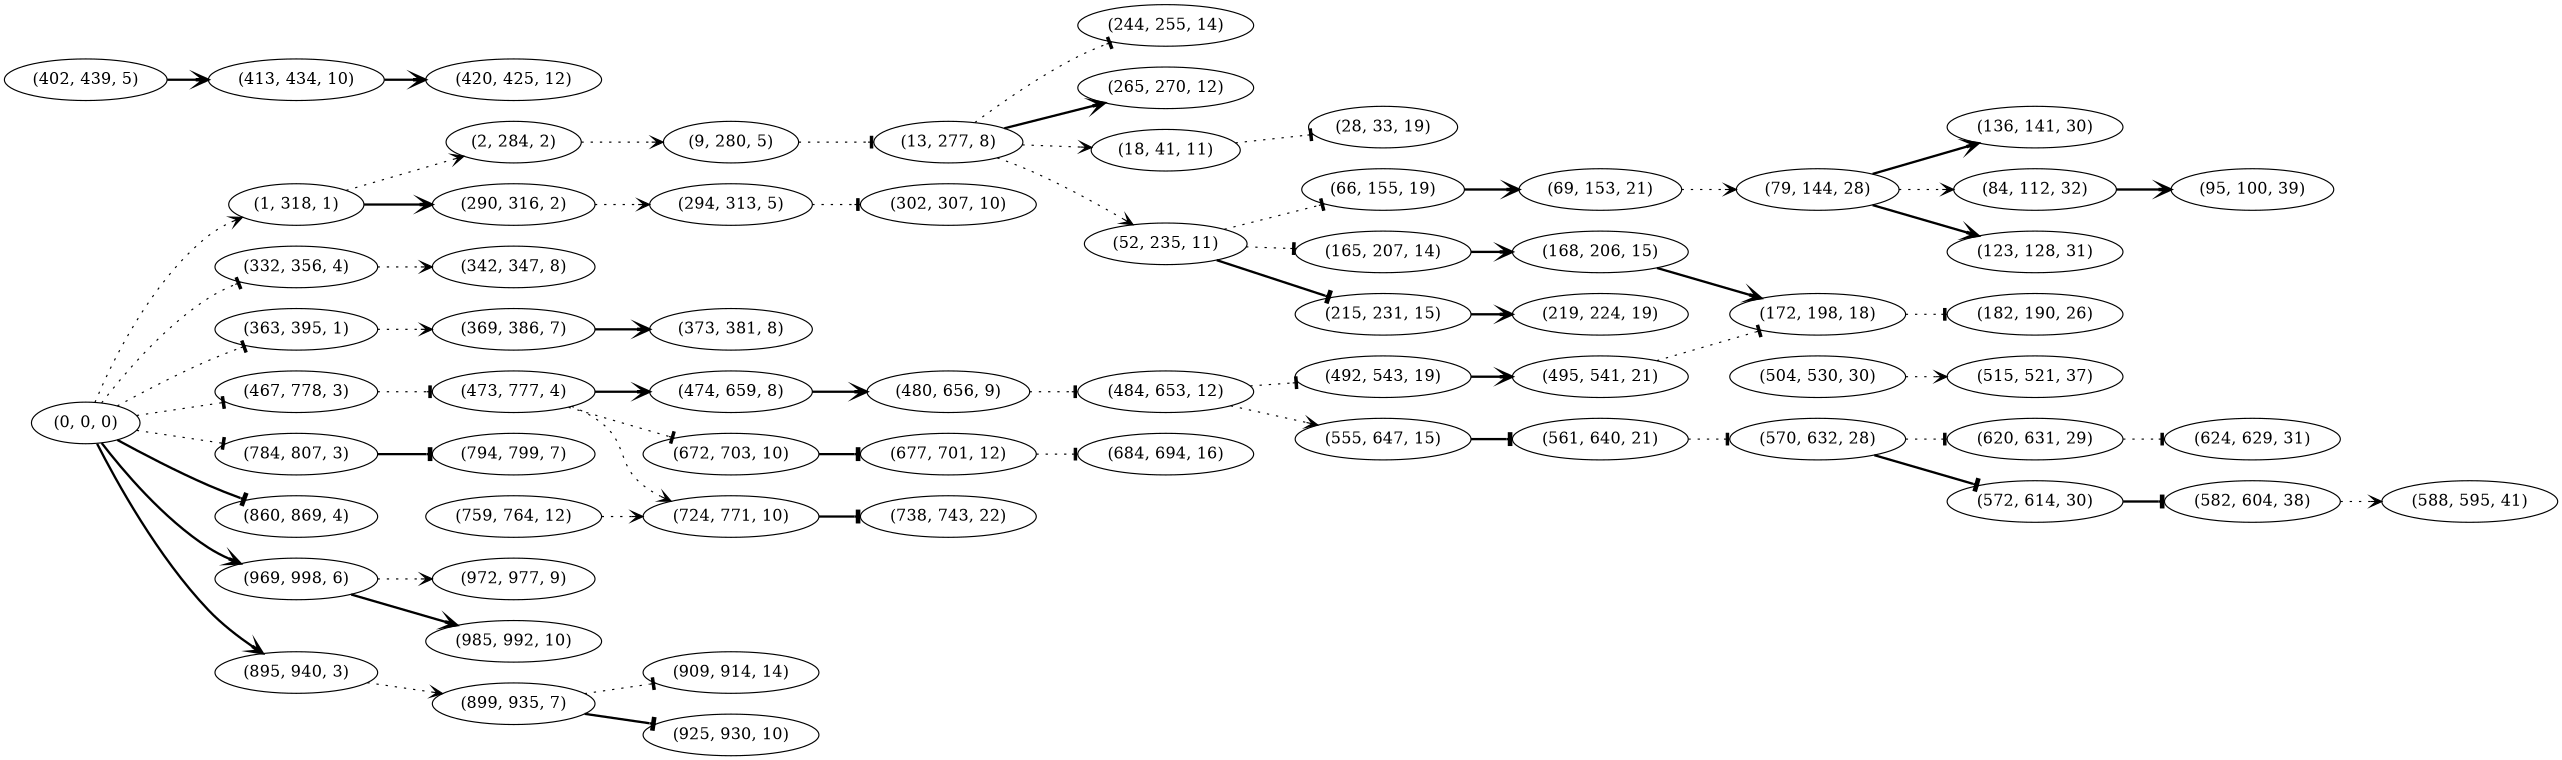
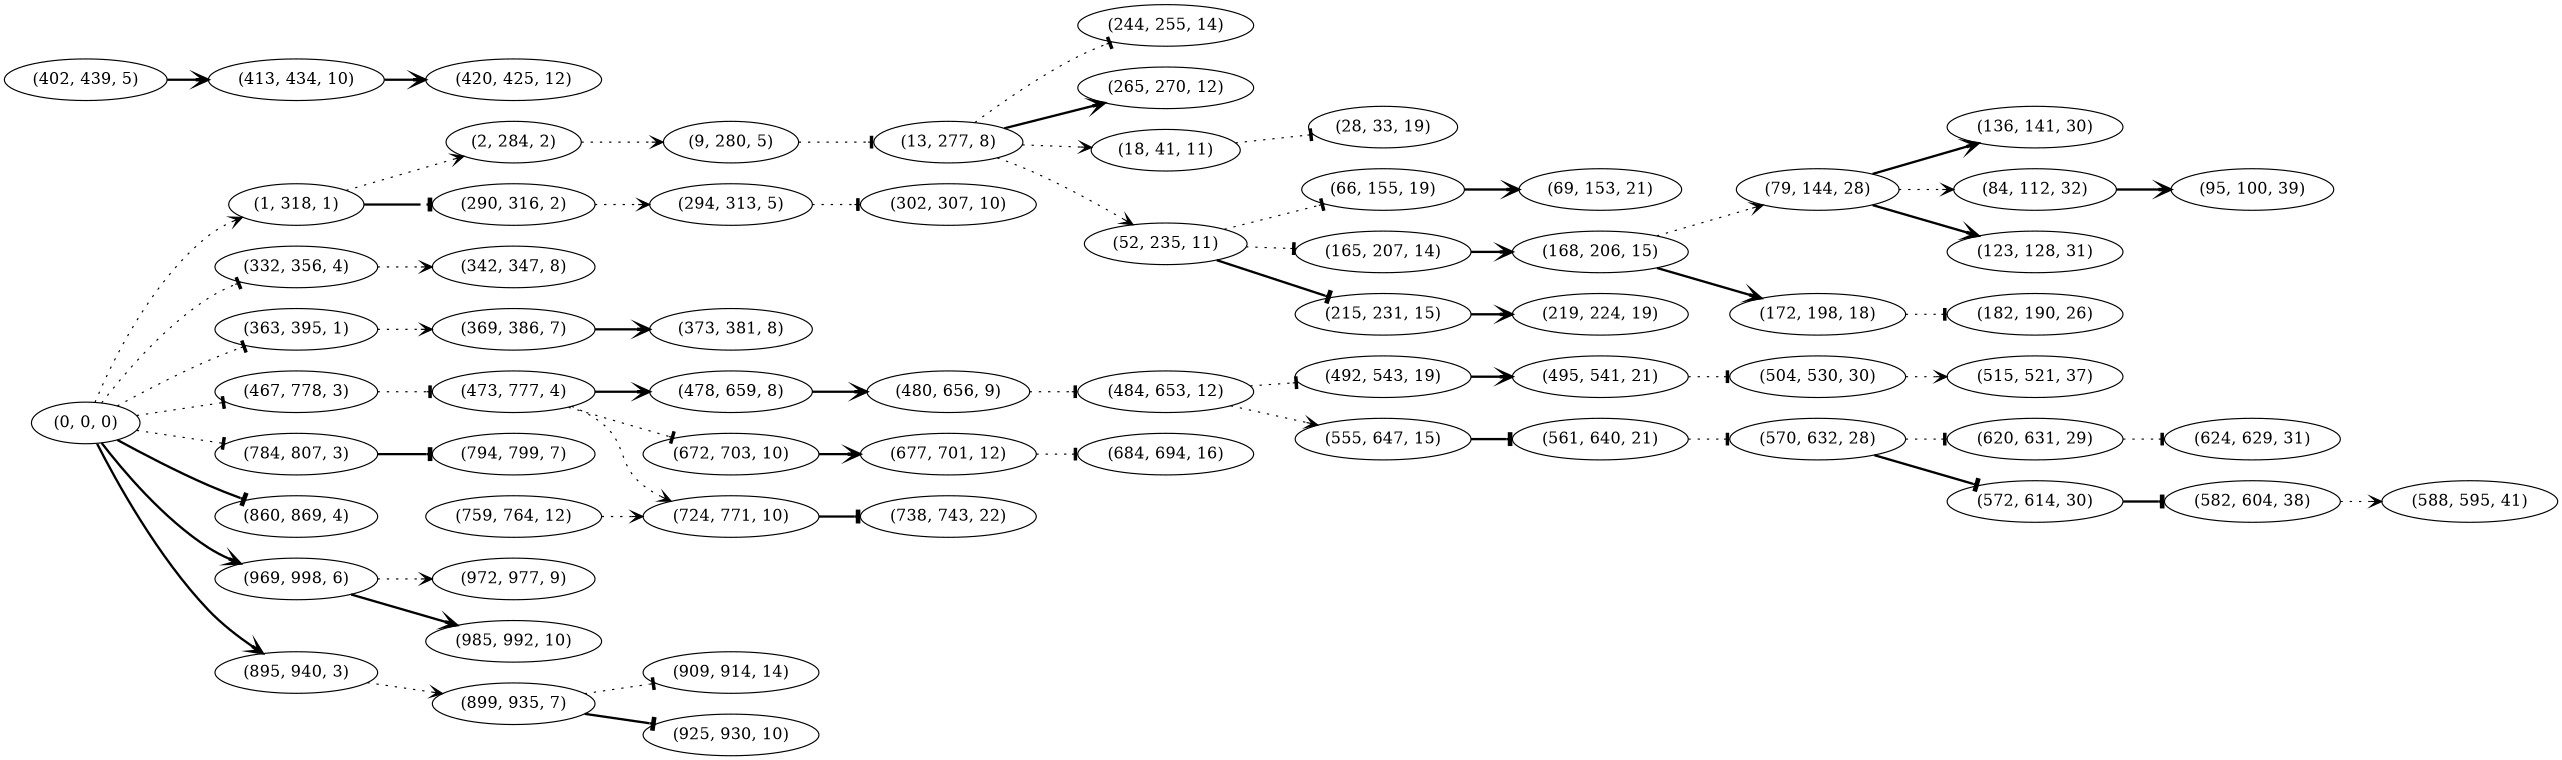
(1703, 190) -> (1704, 222)
(392, 205) -> (392, 205)
(1706, 346) -> (1706, 377)
(731, 392) -> (731, 392)
(837, 454) -> (837, 454)
